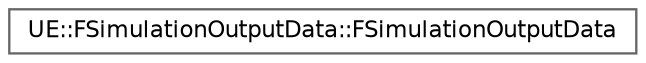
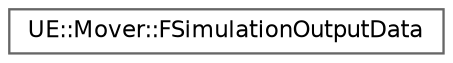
(323, 31) -> (226, 31)
